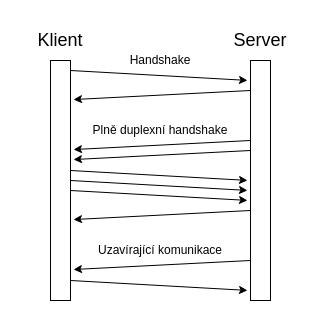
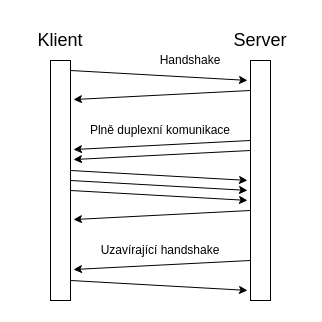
(161, 61) -> (191, 61)
(161, 131) -> (161, 131)
(161, 251) -> (161, 251)
